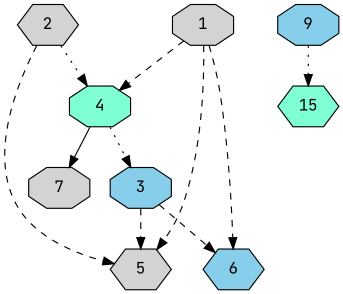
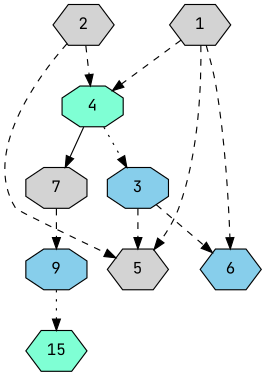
(203, 25) -> (200, 25)
(71, 61) -> (87, 60)
none -> (56, 222)
